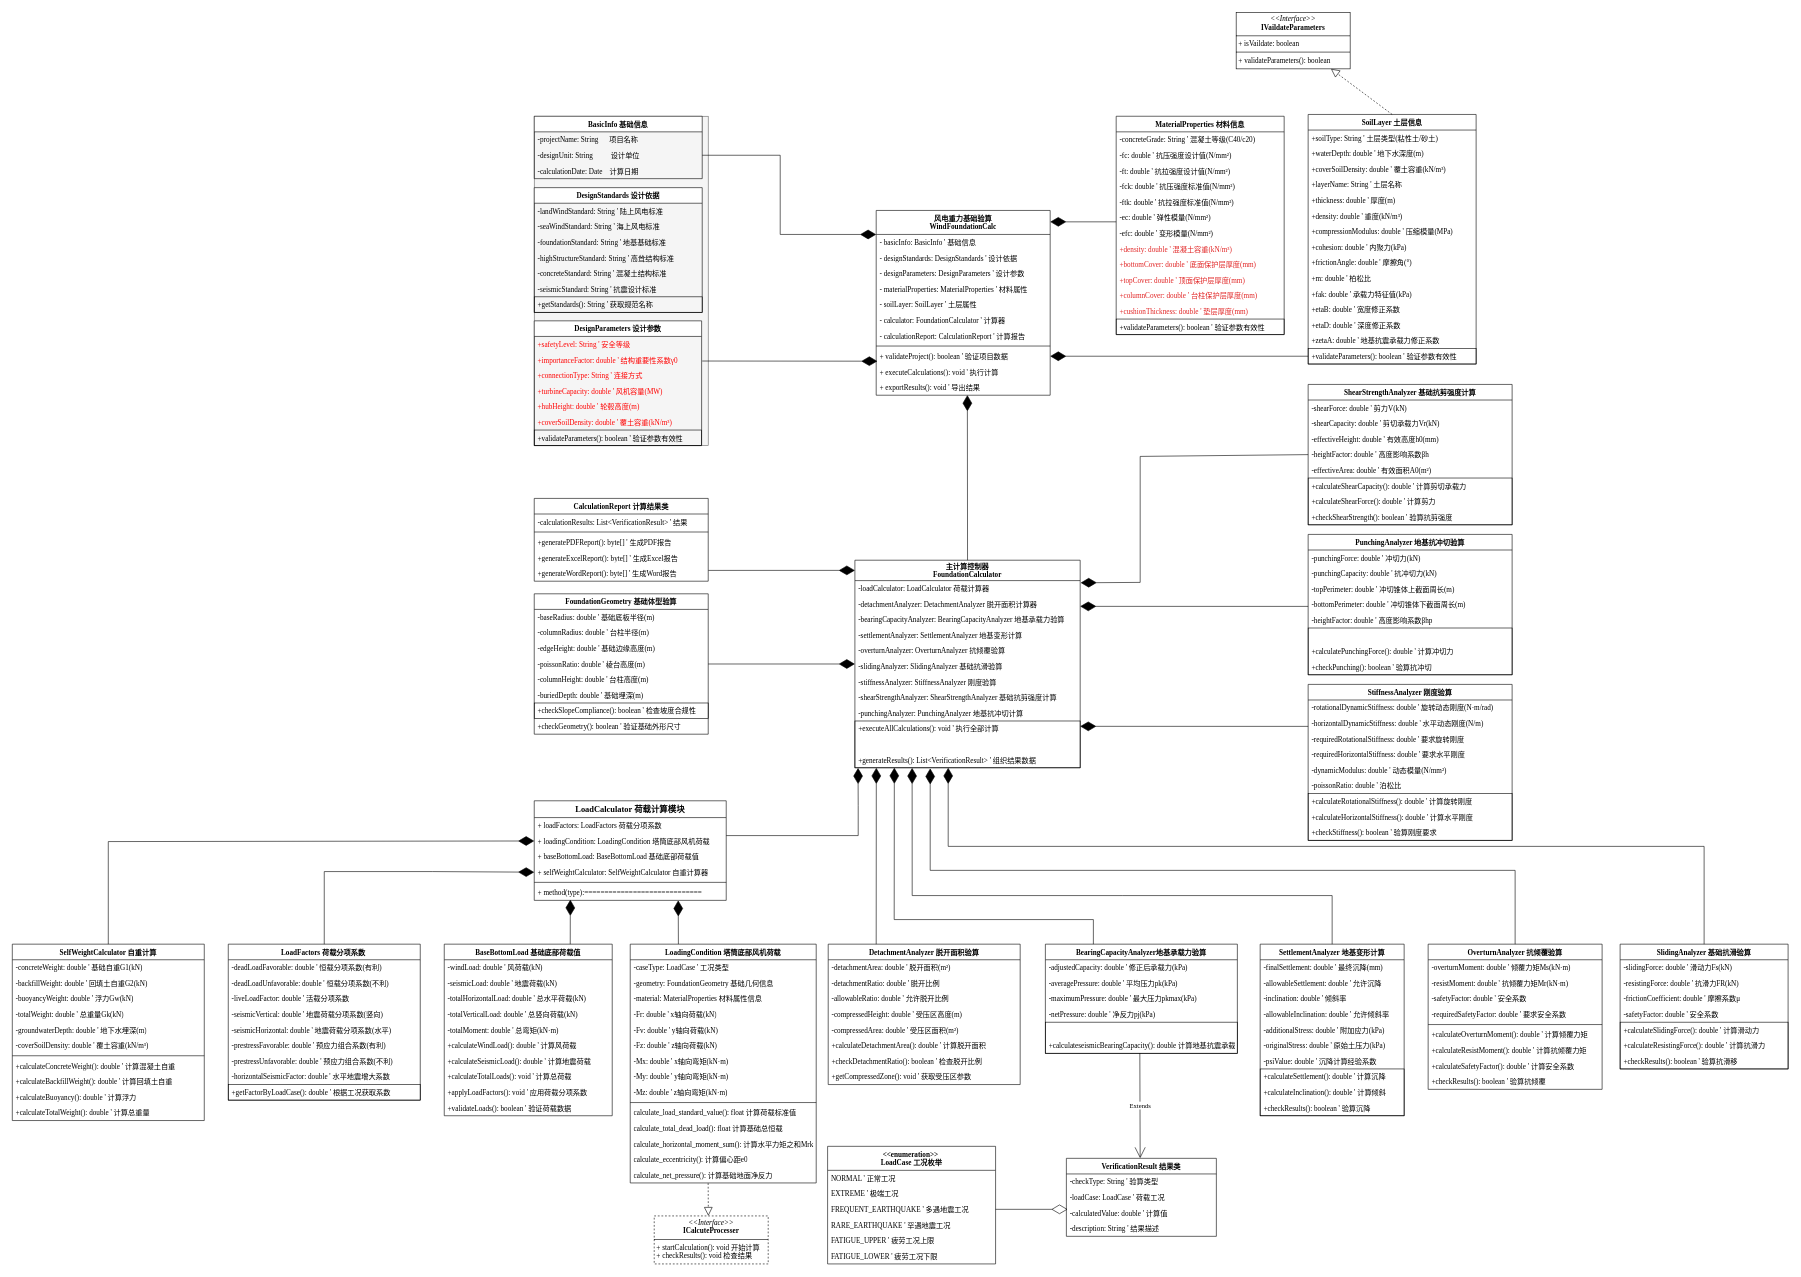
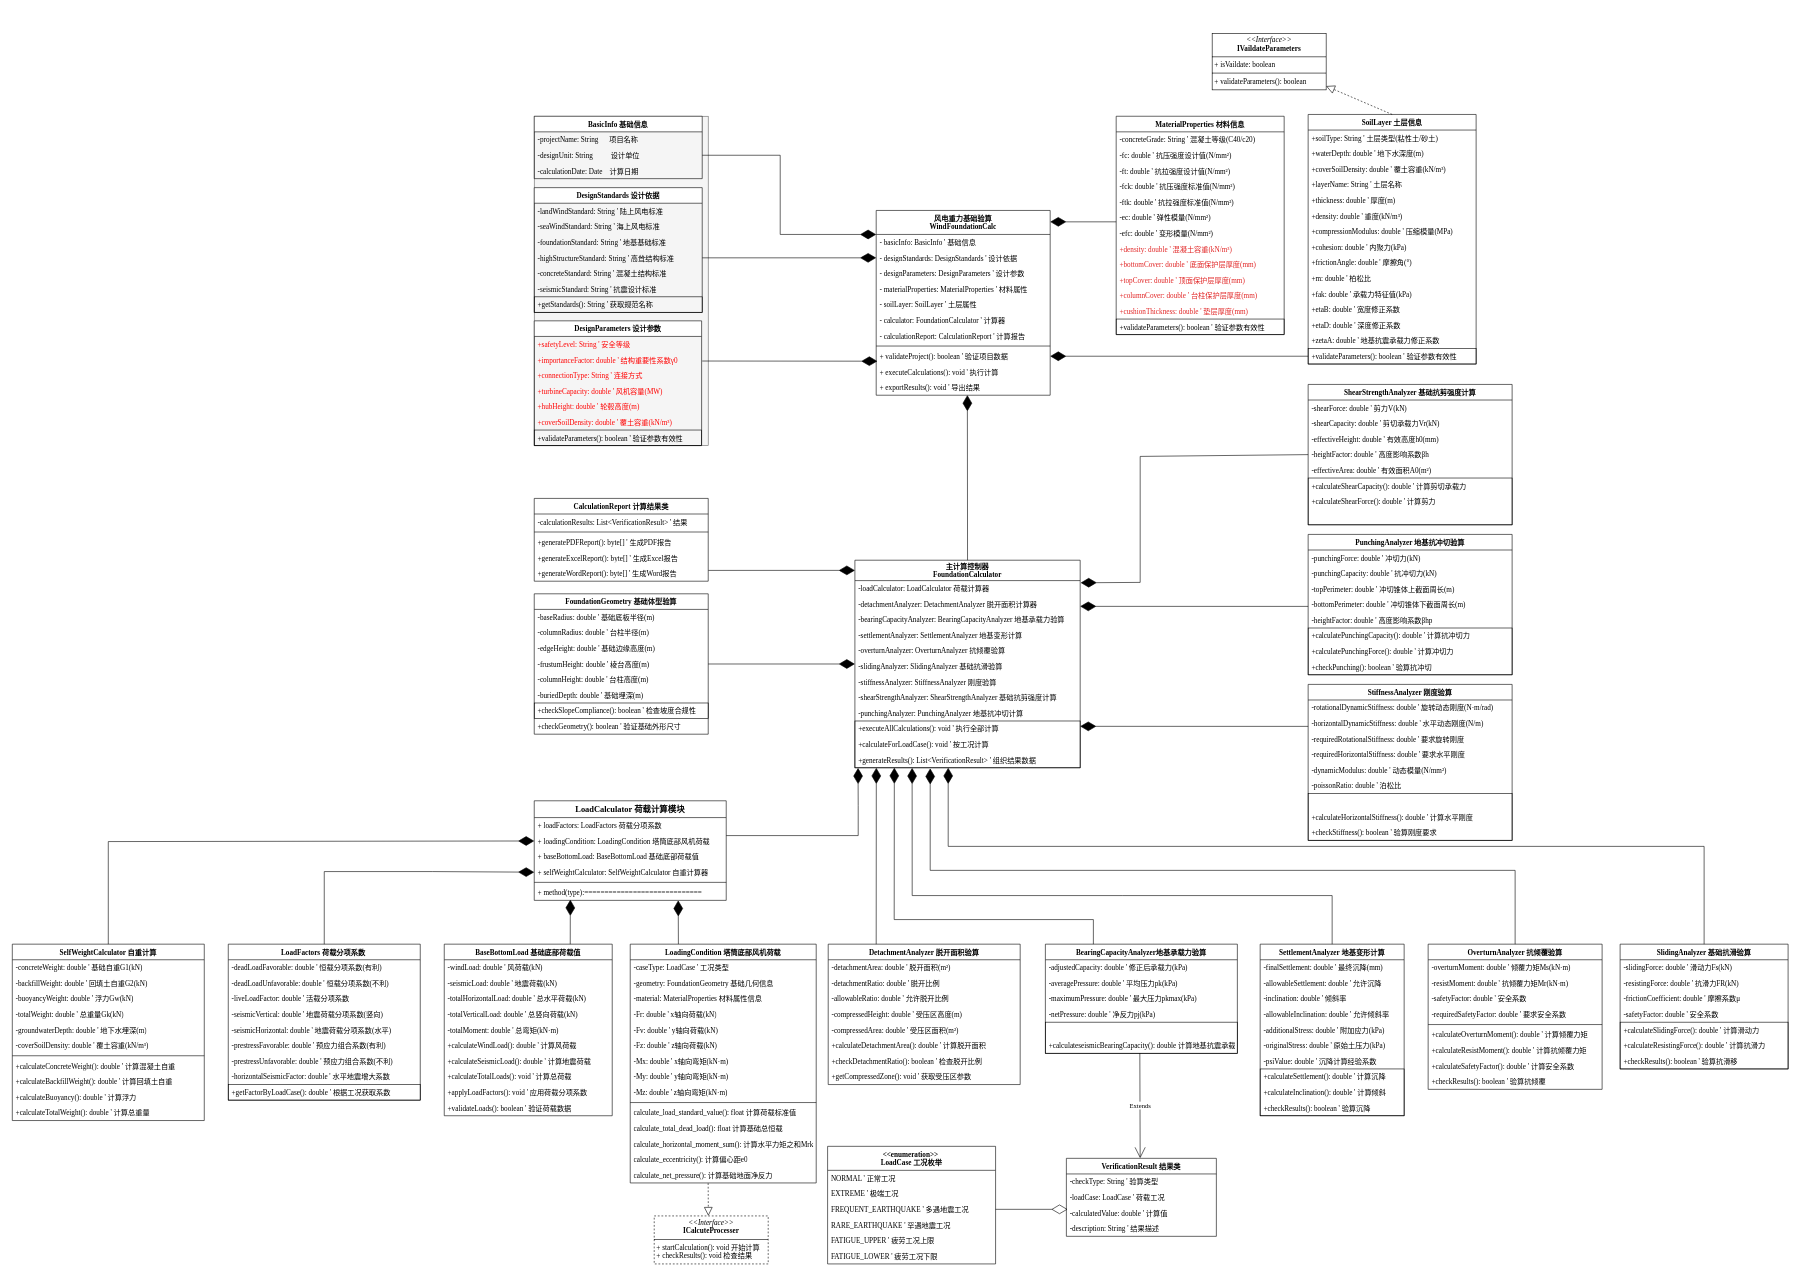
(1293, 41) -> (1269, 62)
none -> (859, 258)
(1410, 517) -> none
none -> (1410, 636)
(608, 664) -> (611, 664)
none -> (968, 744)
(1410, 801) -> none
